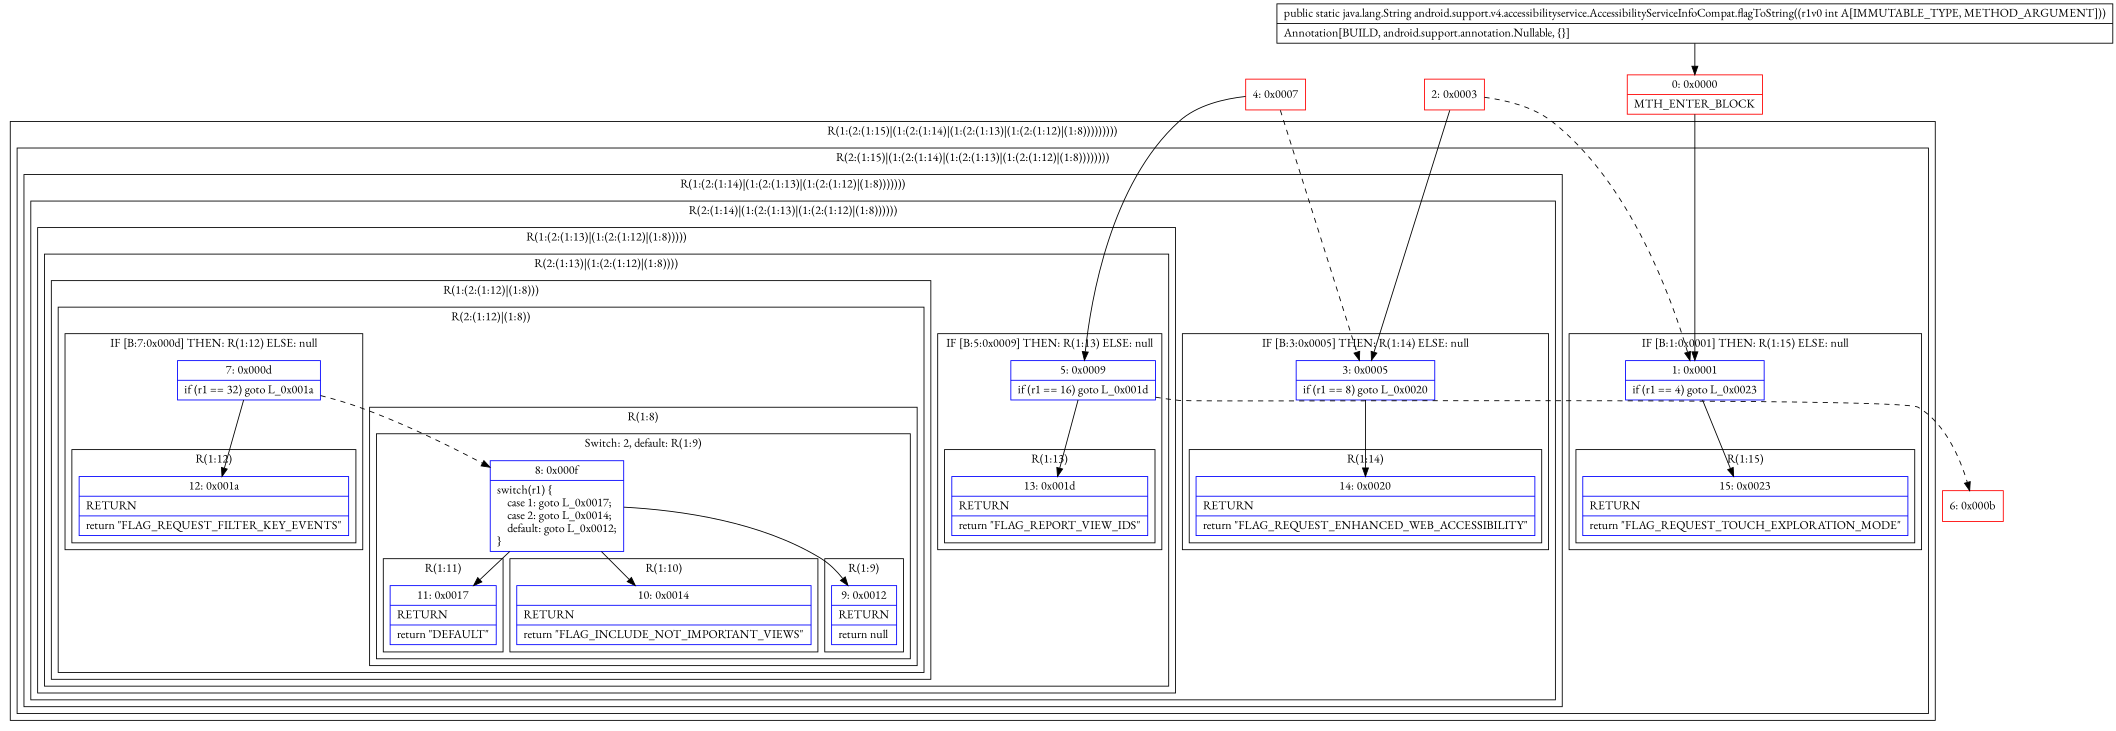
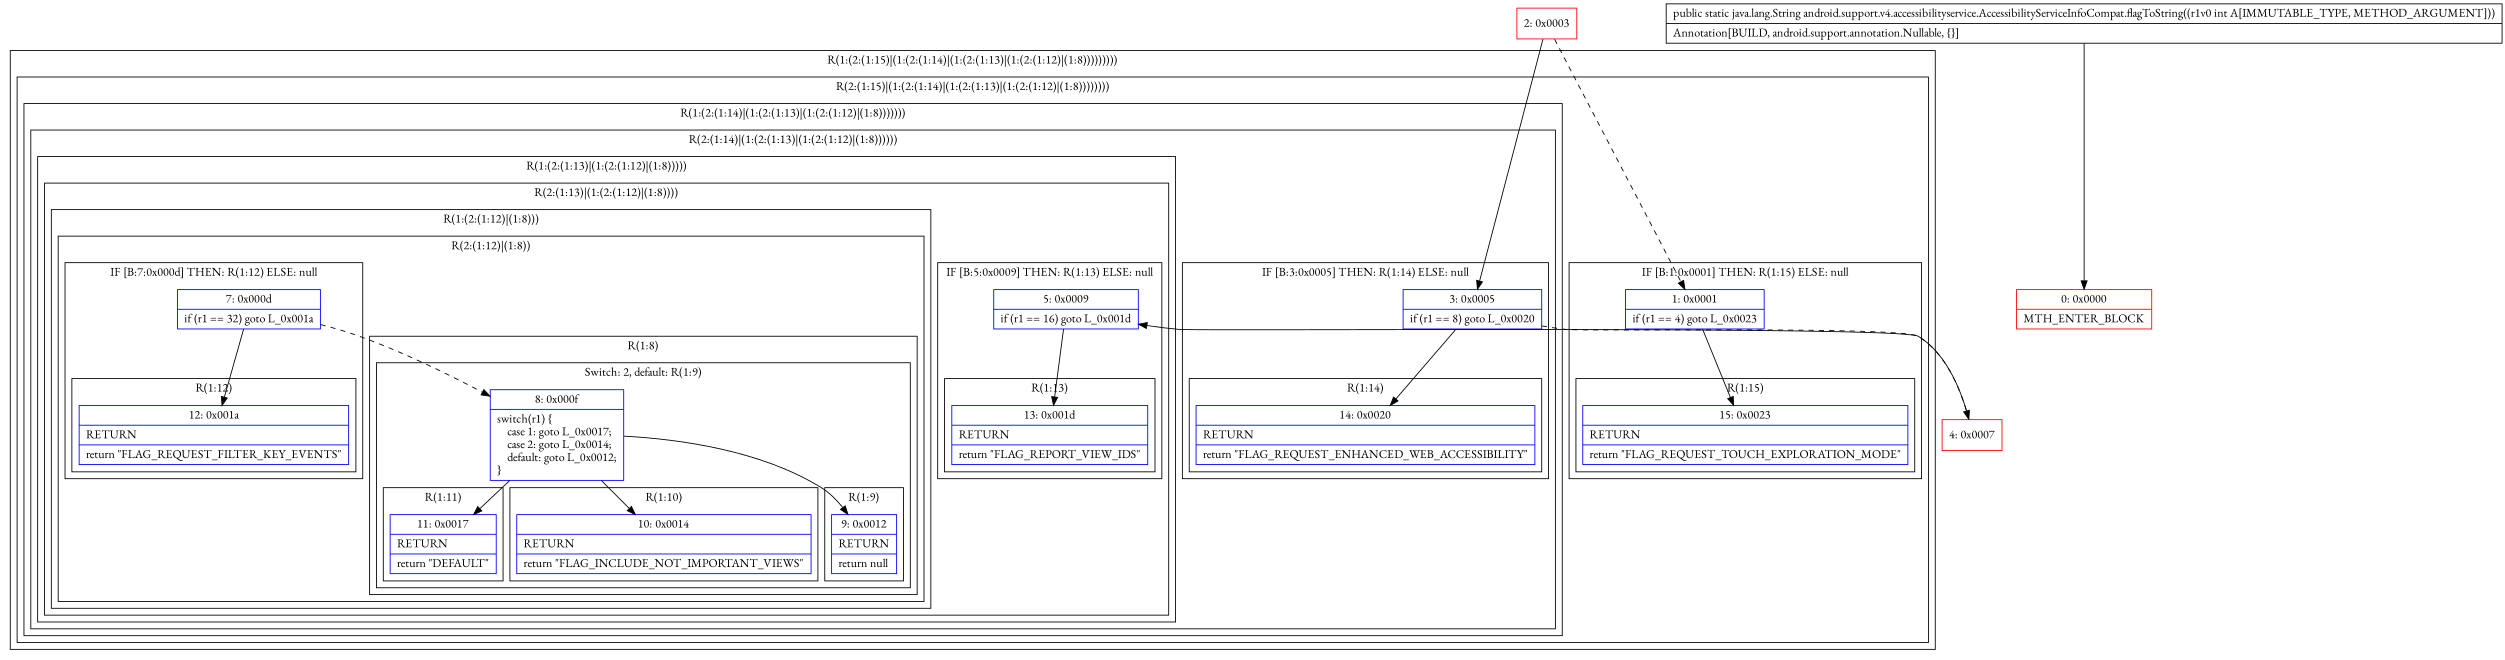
(1319, 231) -> (1776, 330)
(1695, 233) -> none
(1973, 506) -> none
